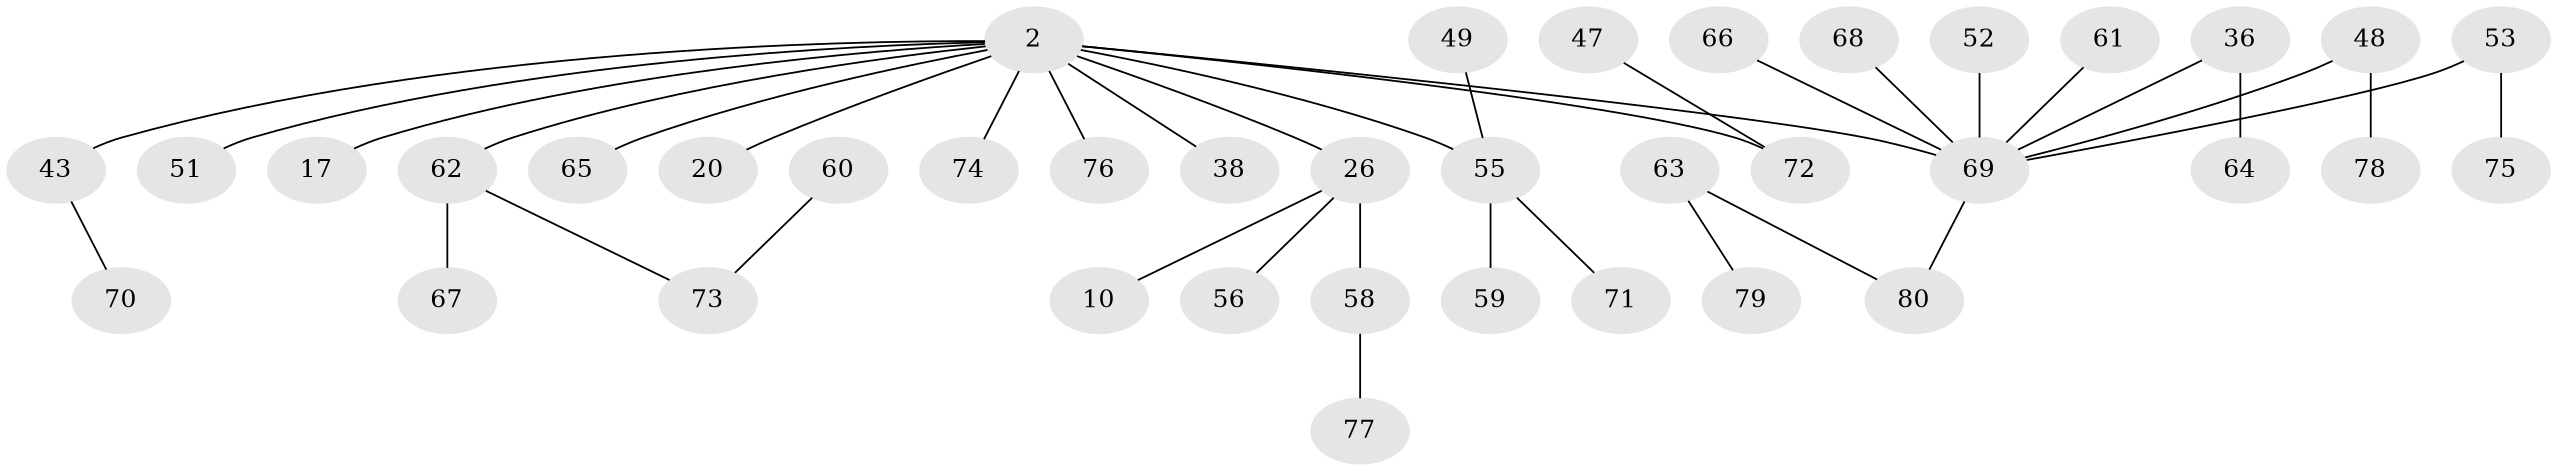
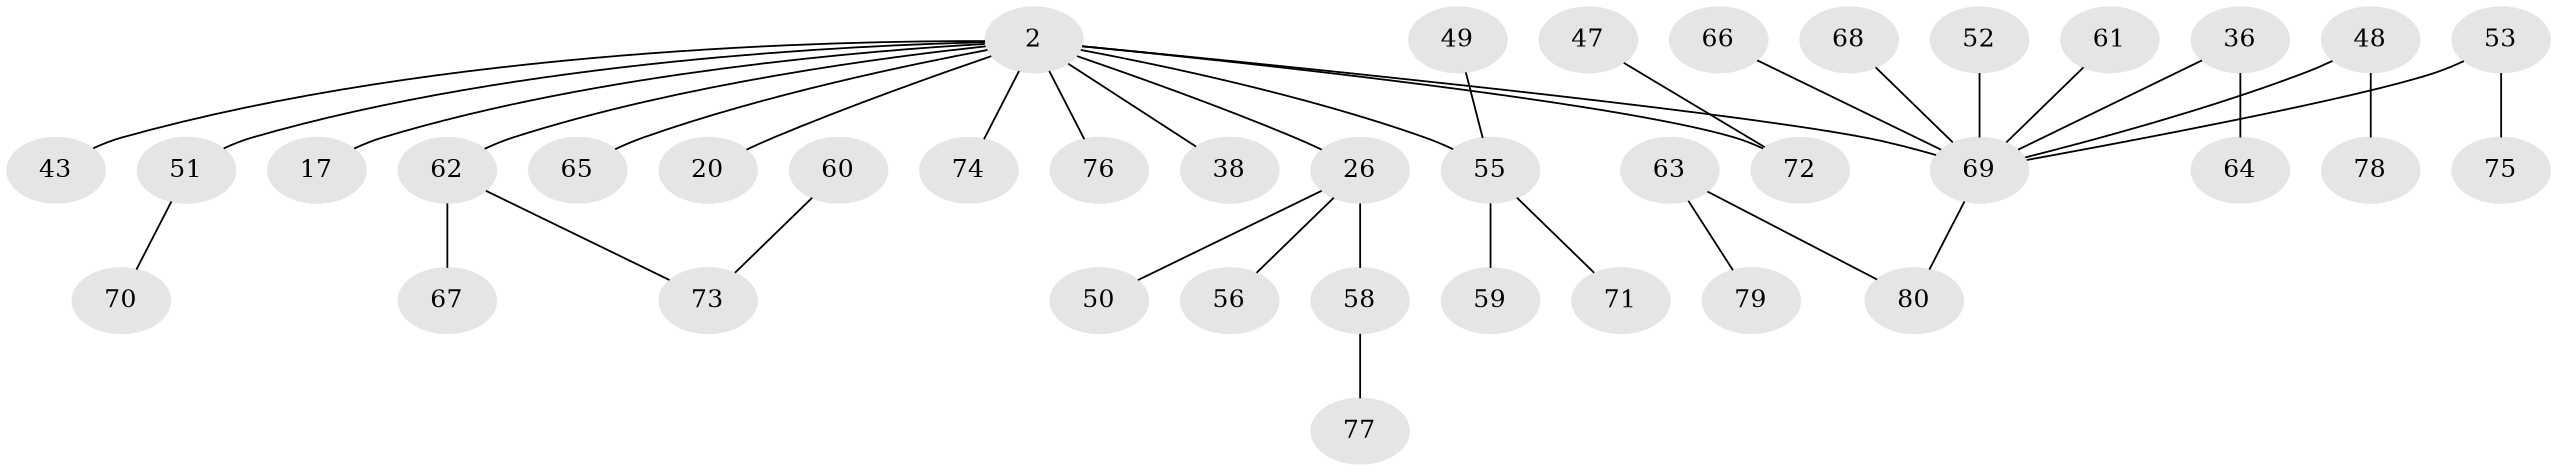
(89, 236) -> (154, 236)
(1099, 301) -> (1099, 301)
